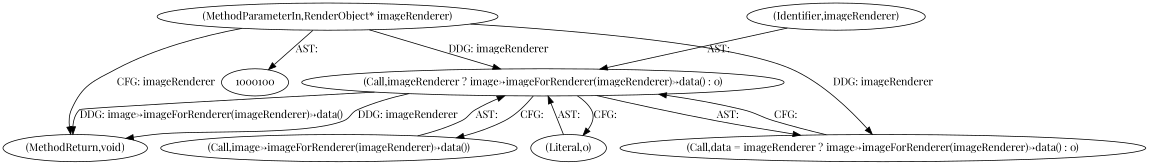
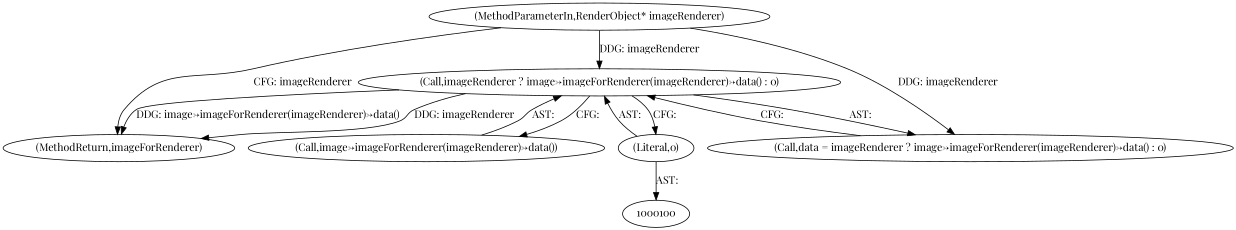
(836, 17) -> none
(294, 47) -> (656, 177)
(75, 148) -> (119, 148)
